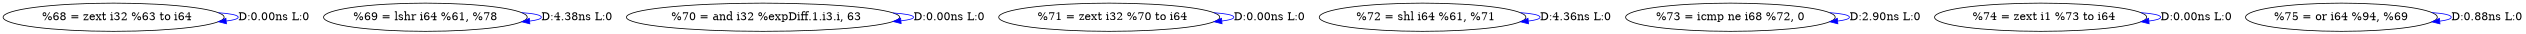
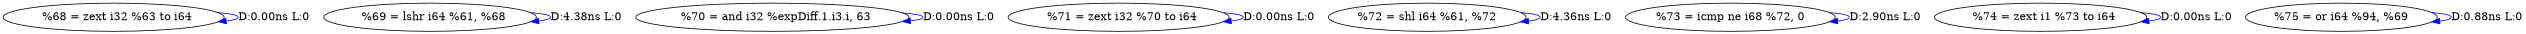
(425, 17) -> (430, 17)
(1423, 17) -> (1427, 17)
